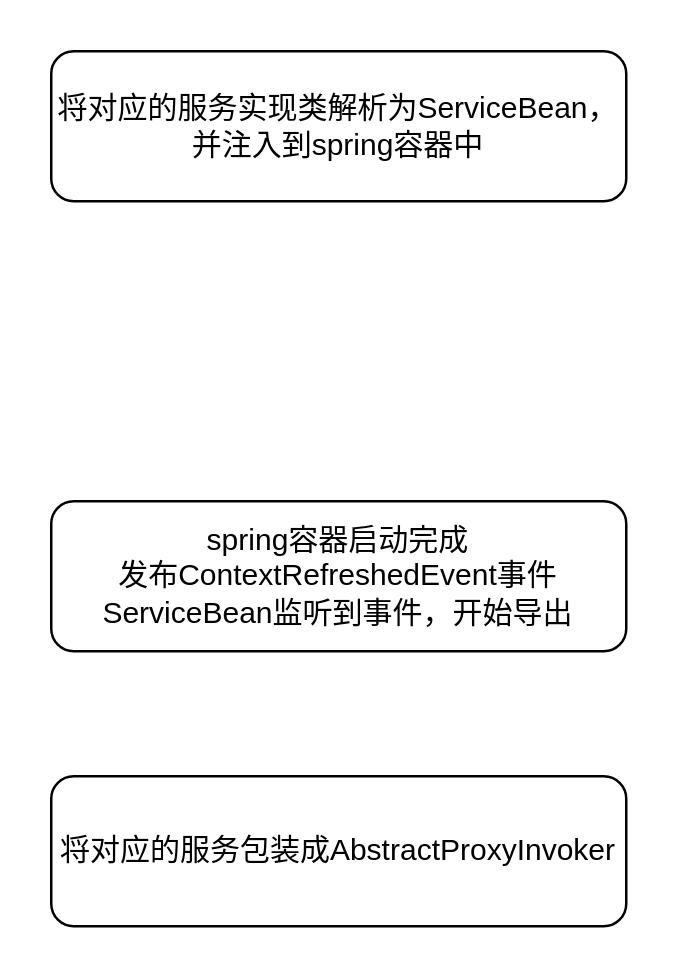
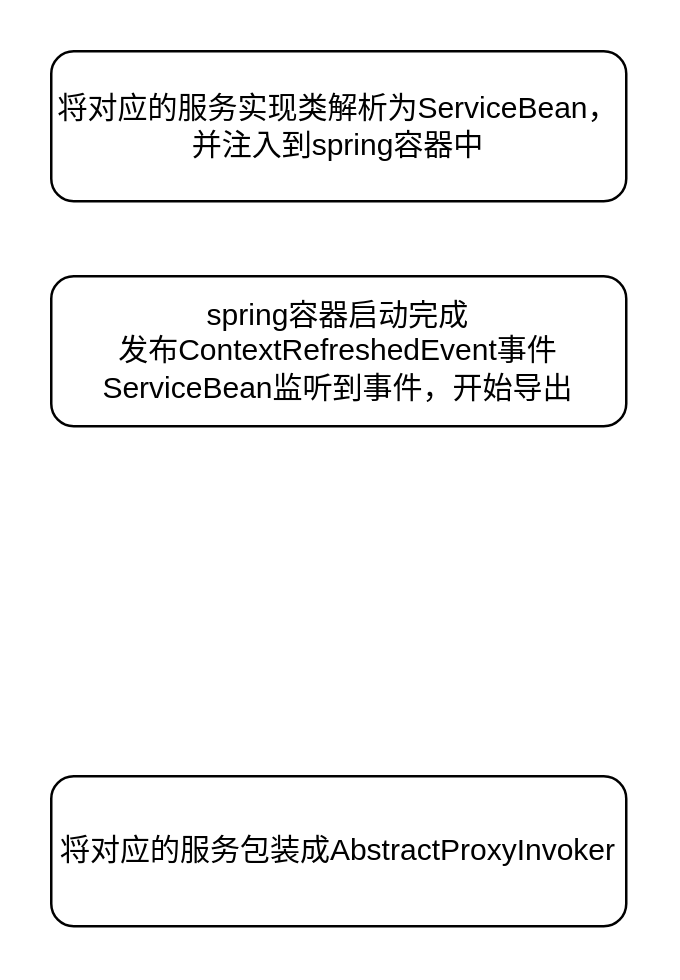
(339, 576) -> (339, 351)
